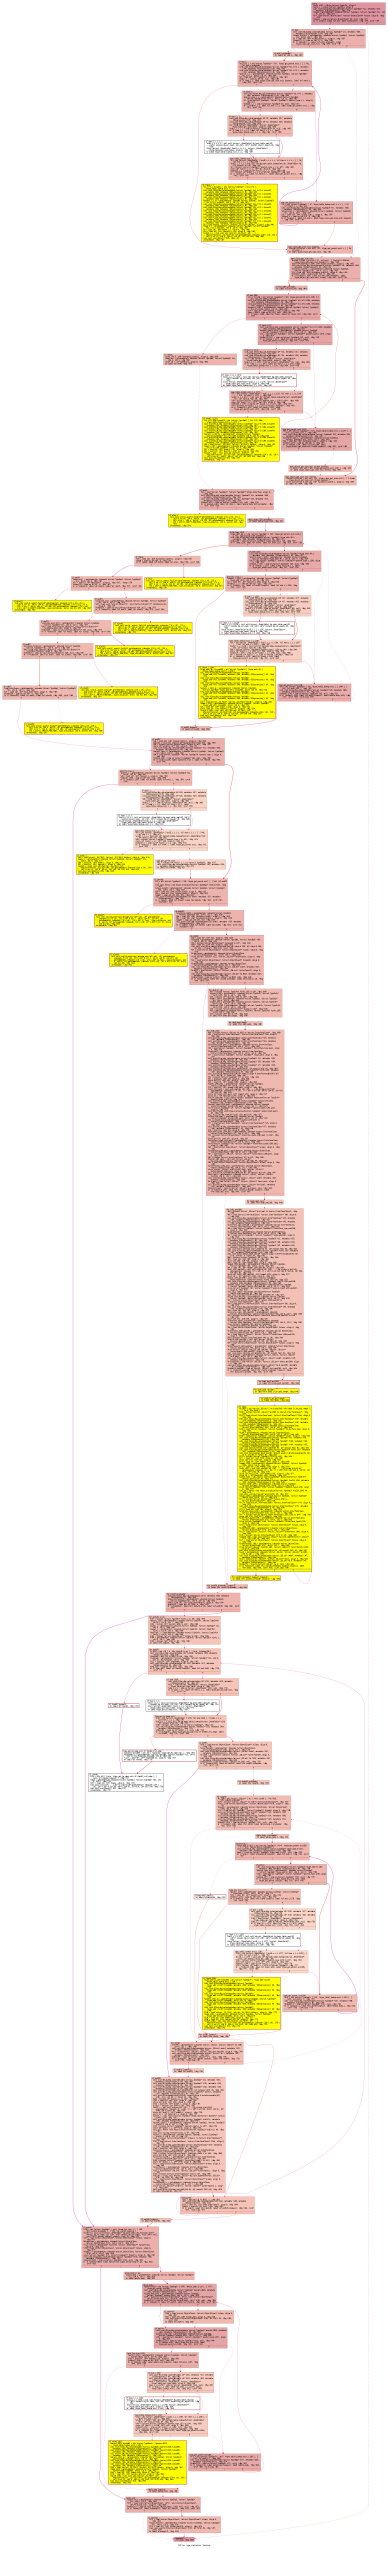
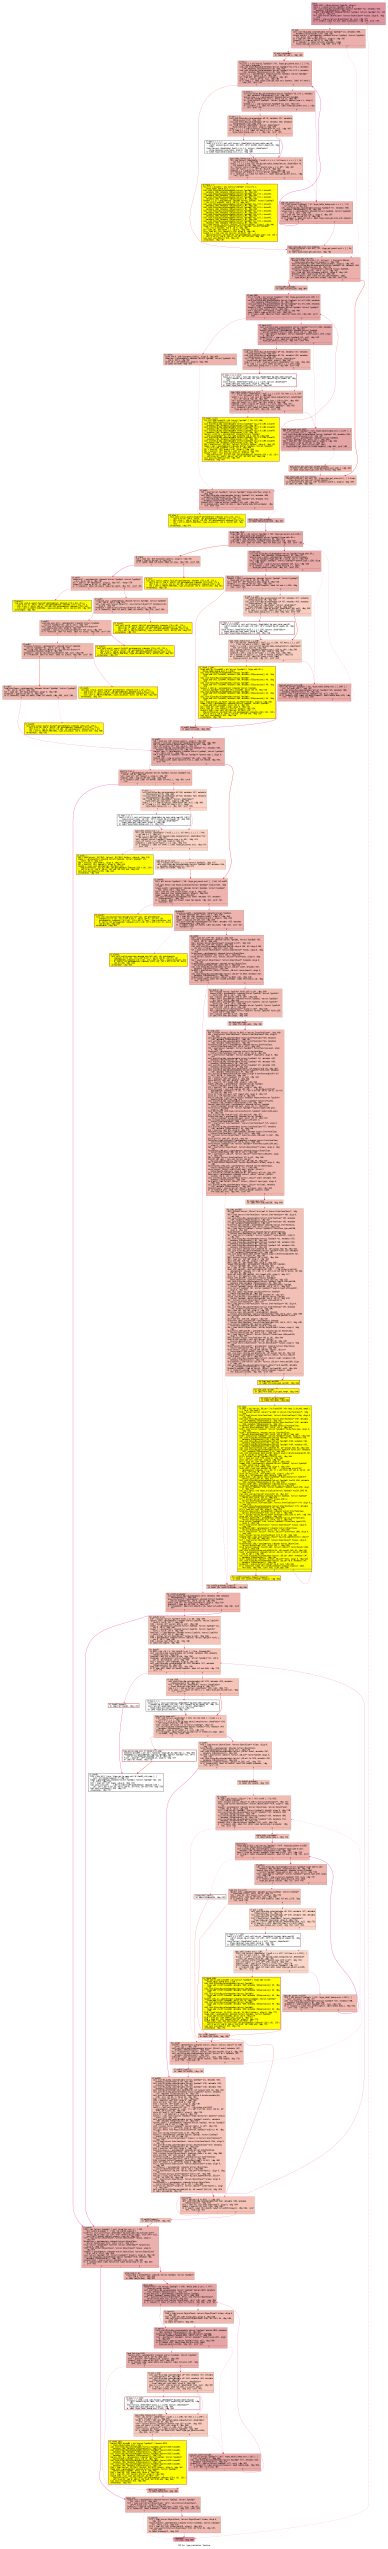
(279, 1382) -> (279, 1382)
(319, 1937) -> none
